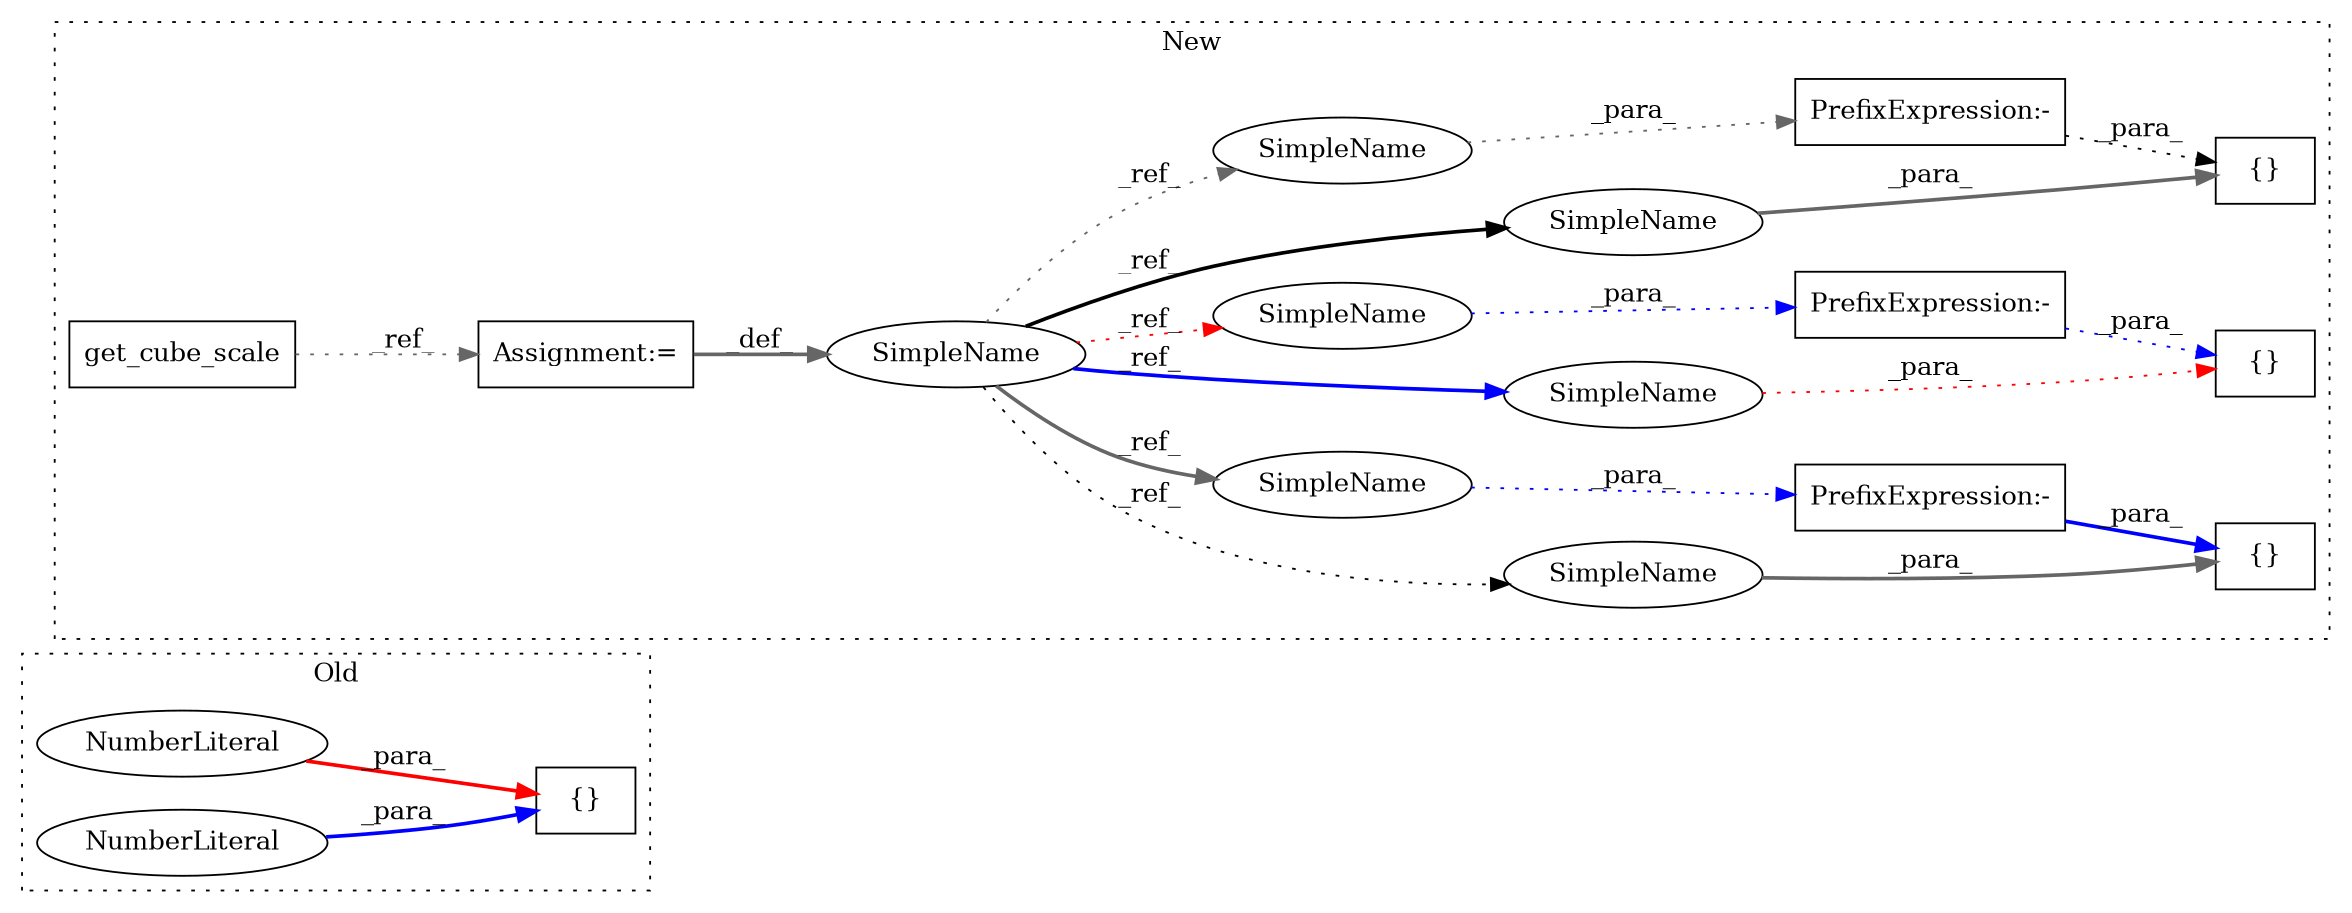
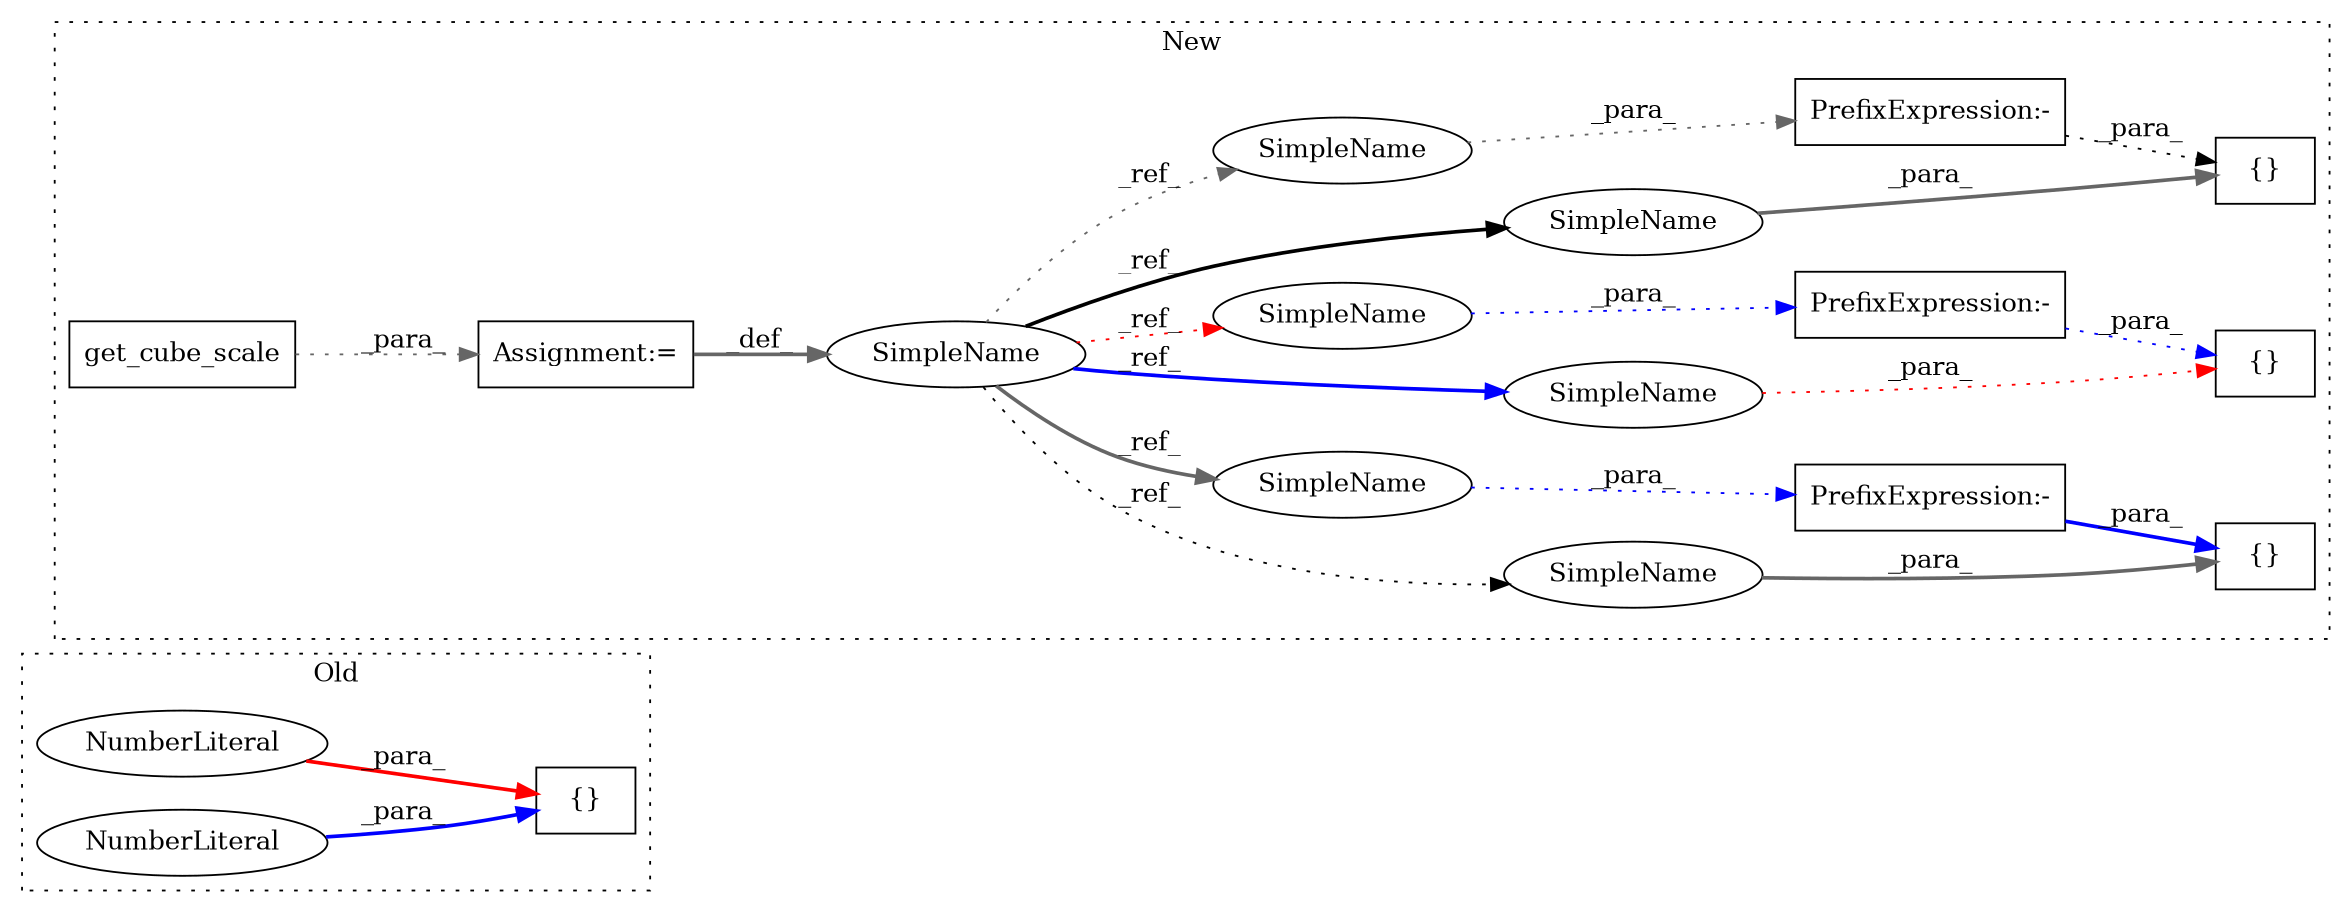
(403, 341) -> (403, 341)
